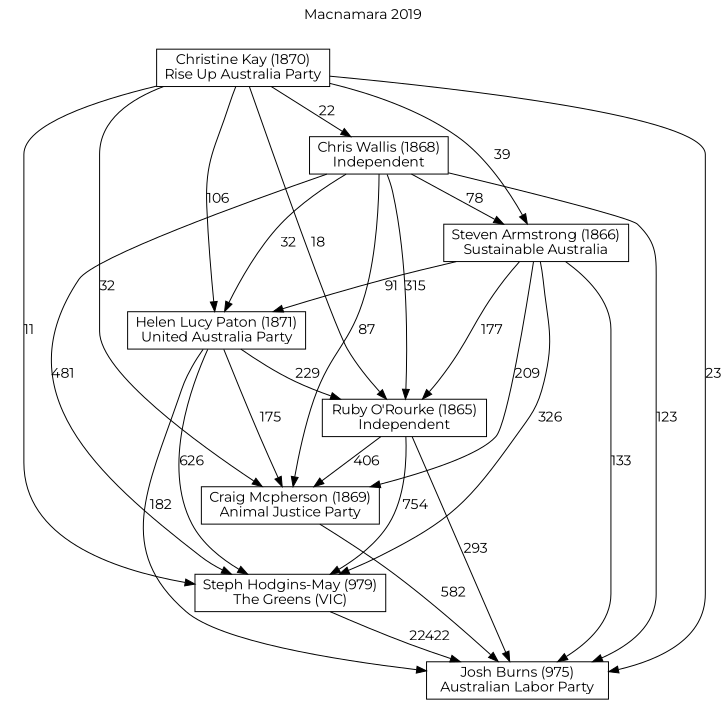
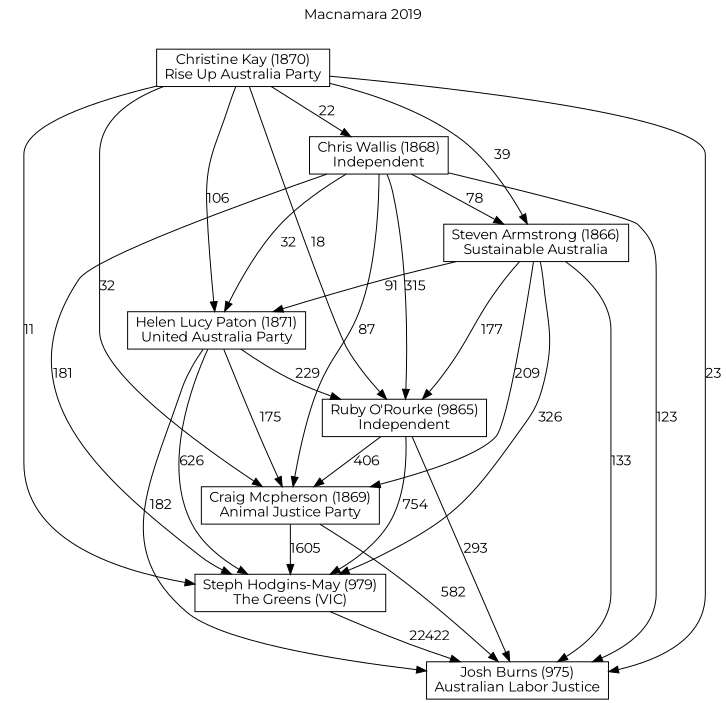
(63, 374) -> (63, 374)
(404, 418) -> (404, 418)
none -> (290, 544)
(518, 680) -> (518, 680)
